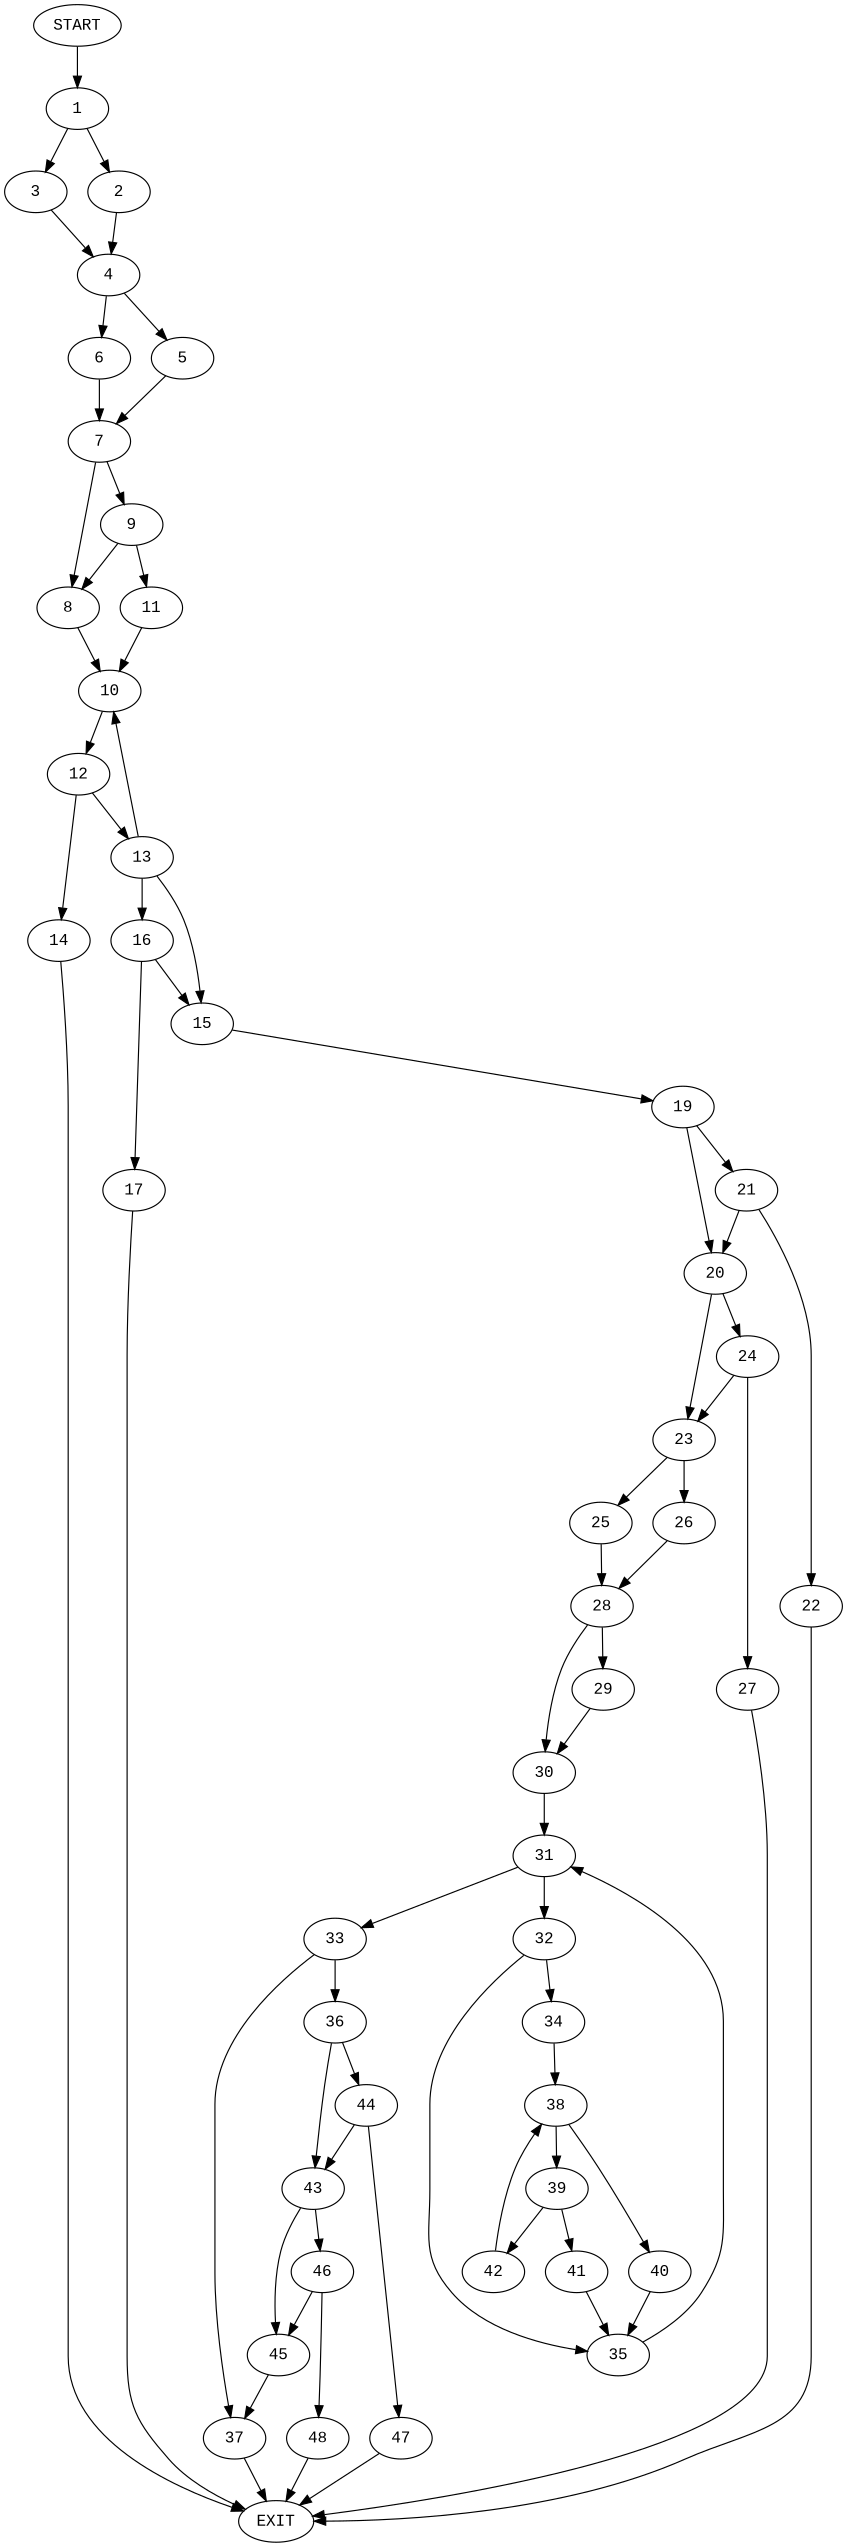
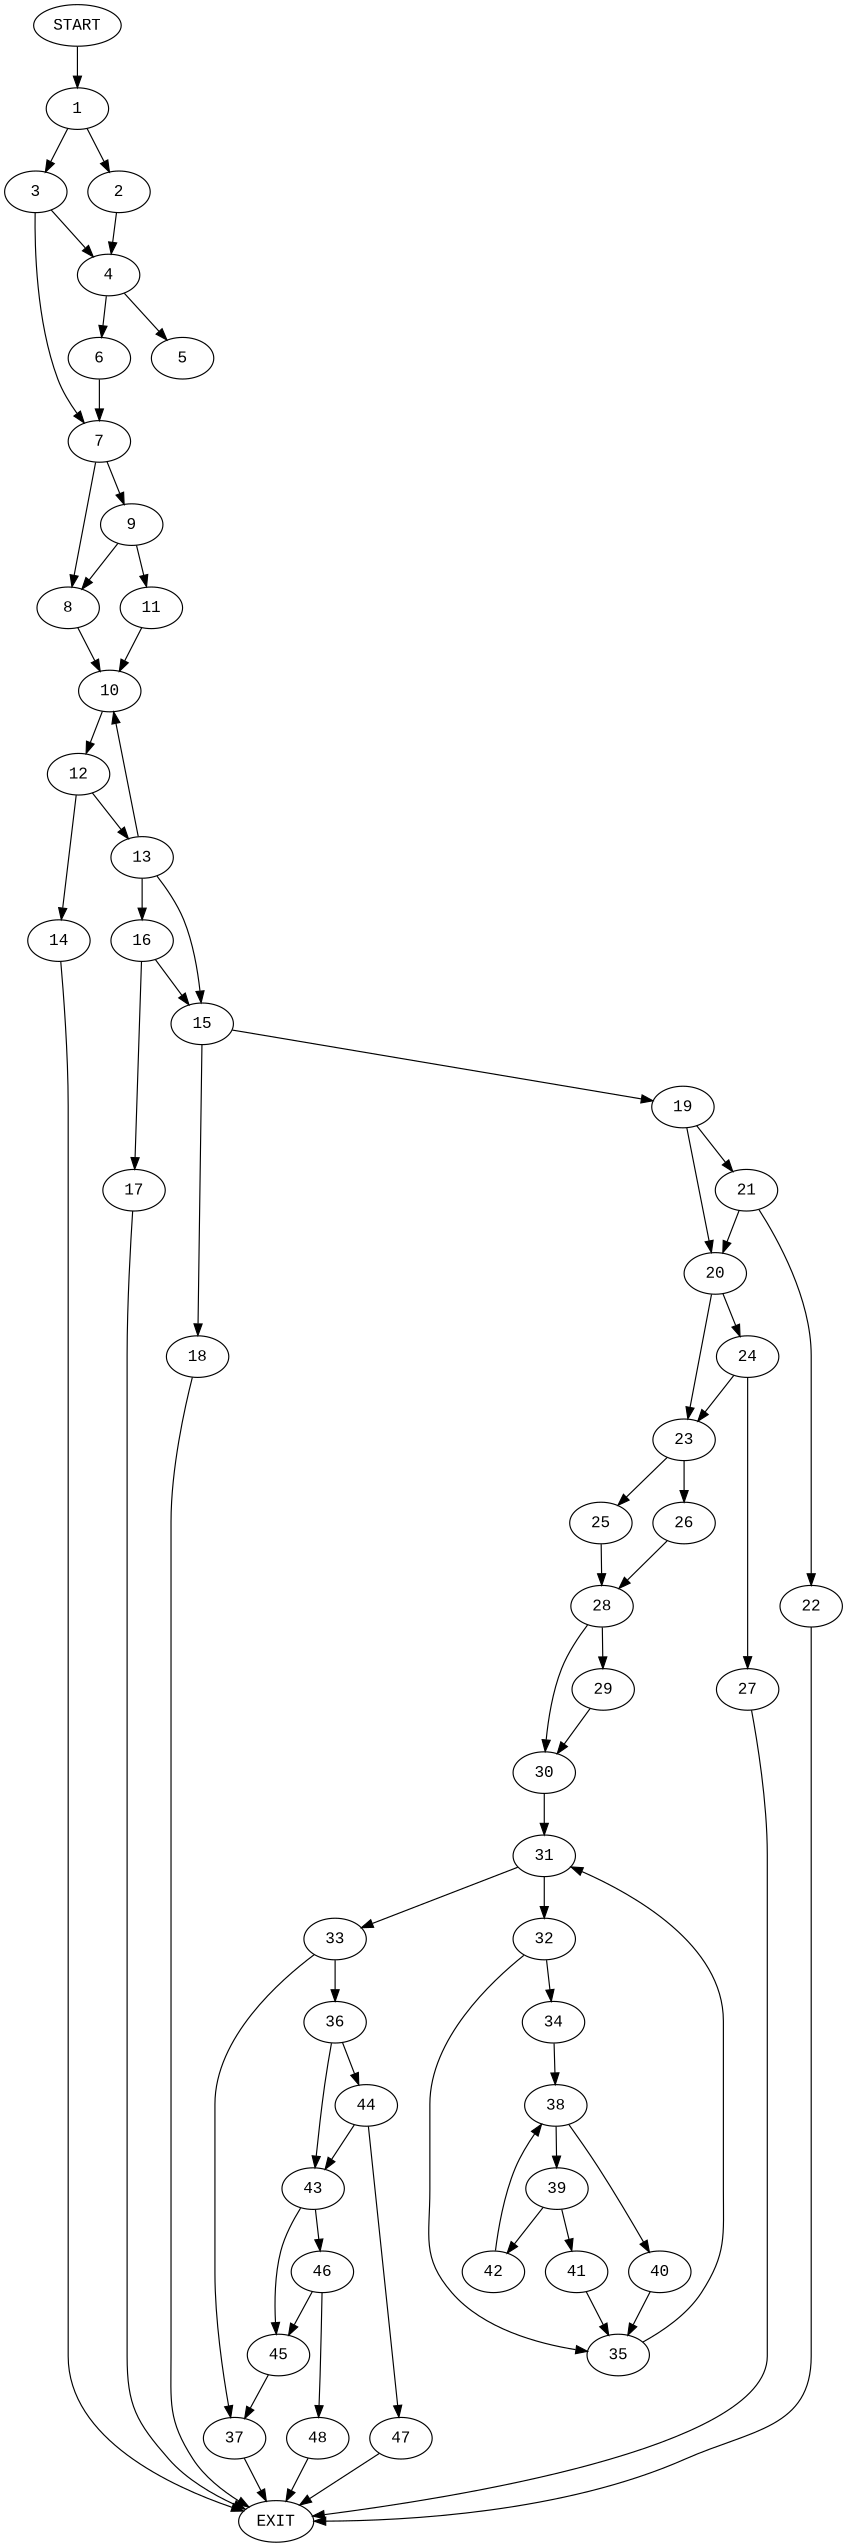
(145, 396) -> (42, 316)
none -> (198, 1357)
